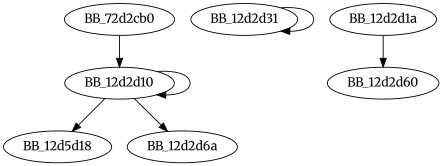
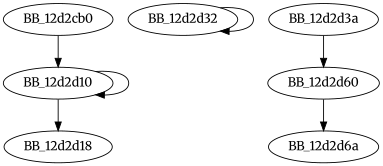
(120, 19) -> (58, 19)
(244, 19) -> (183, 19)
(383, 19) -> (324, 19)
(148, 112) -> (324, 111)
(58, 147) -> (58, 147)
